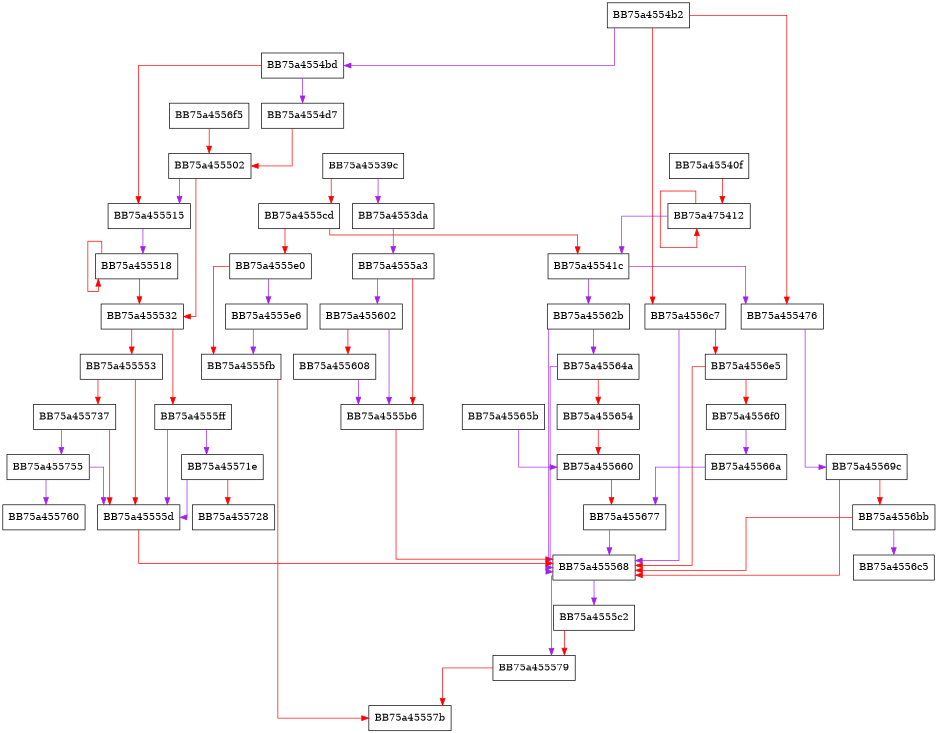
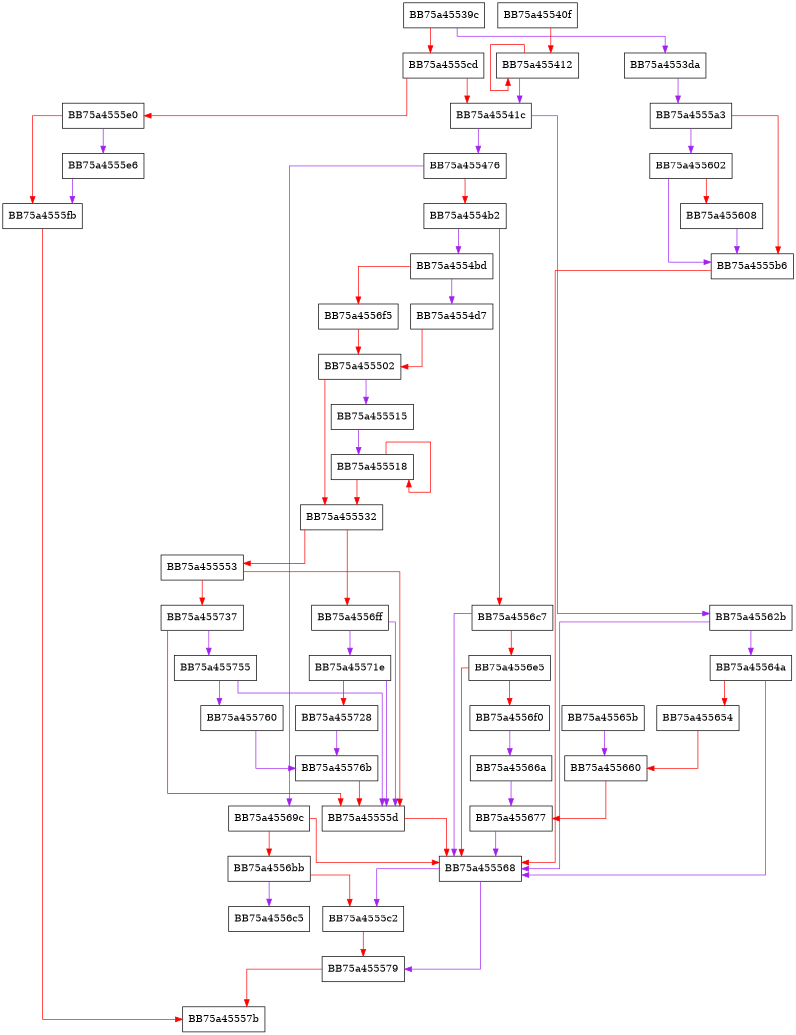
(138, 70) -> (369, 266)
(787, 108) -> (465, 187)
(709, 216) -> (538, 66)
(193, 417) -> (350, 618)
(746, 542) -> (342, 875)
none -> (337, 768)
